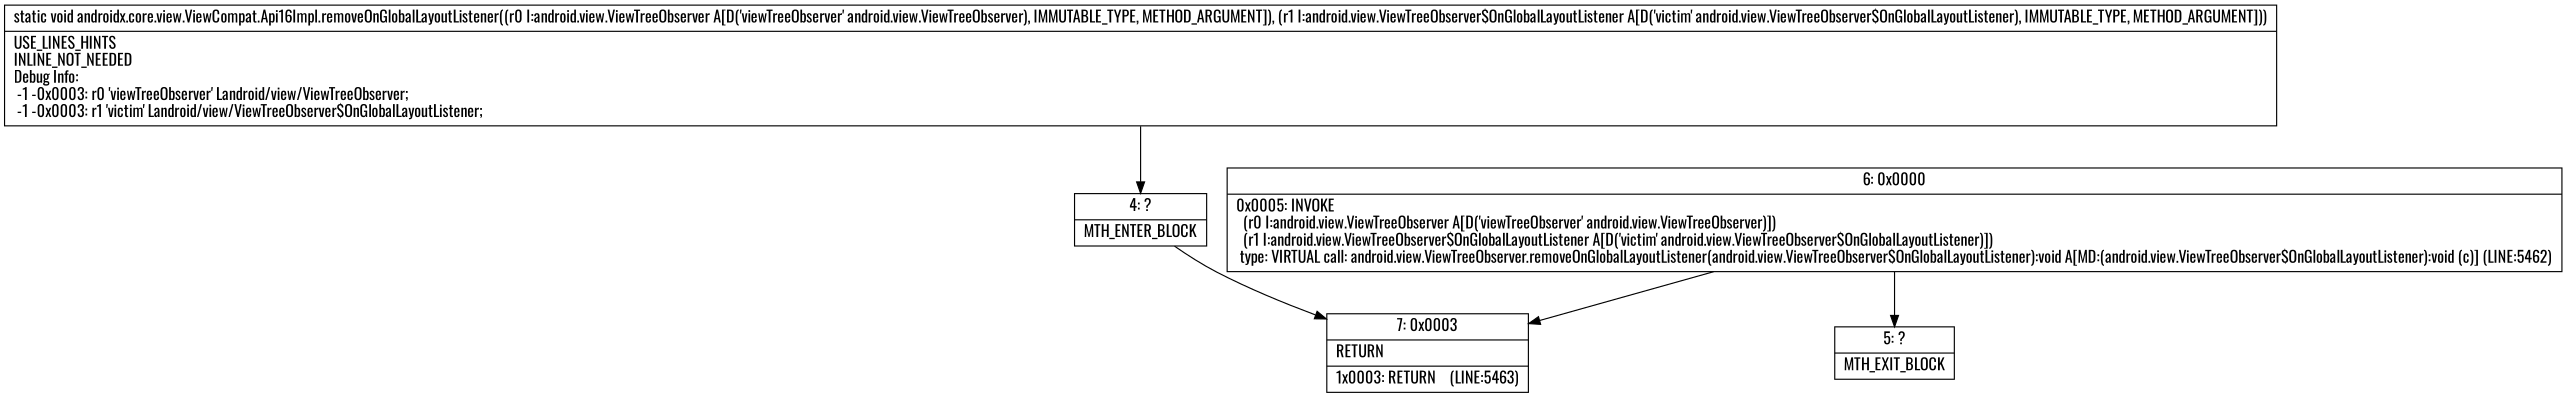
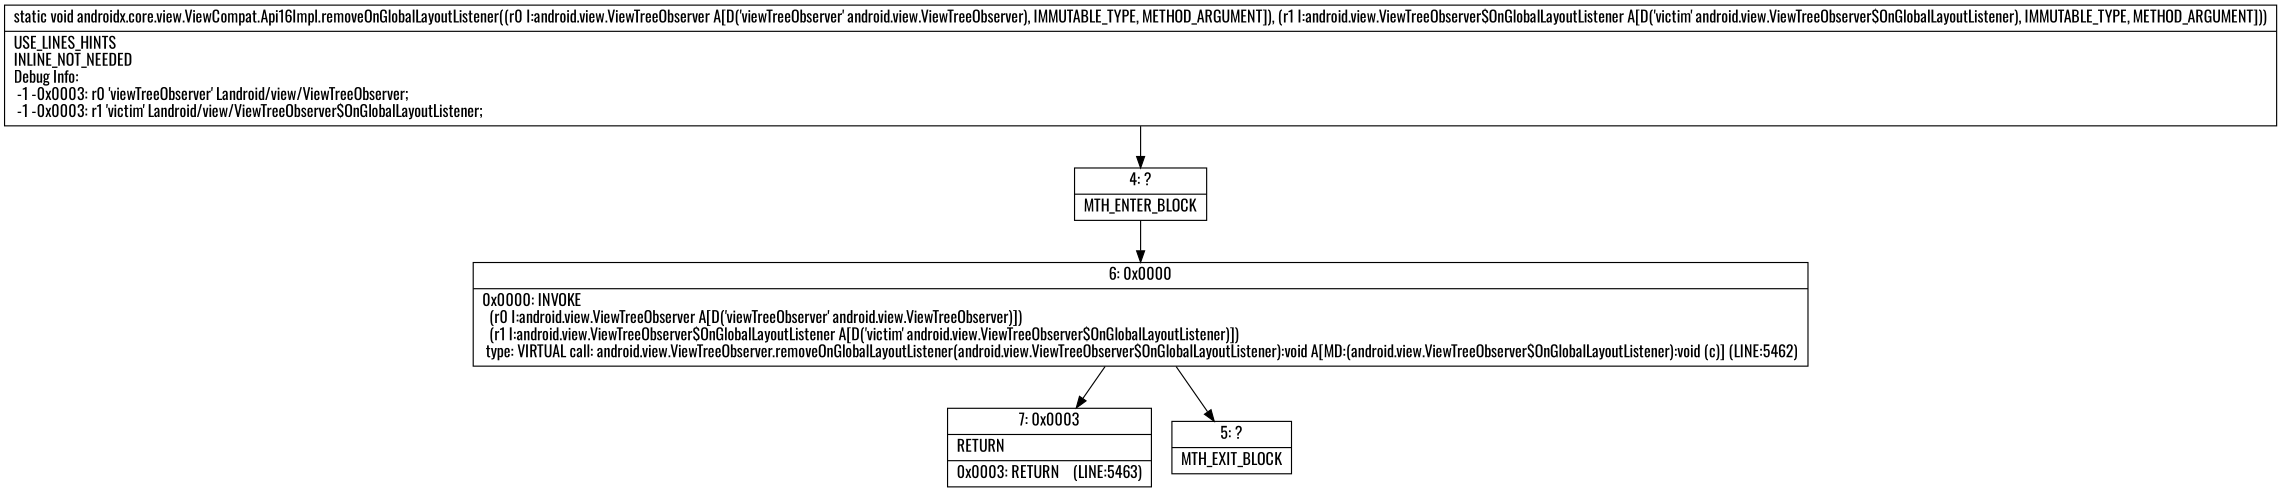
(1289, 207) -> (536, 301)
(1243, 285) -> (1141, 236)
(1428, 379) -> (1049, 473)
